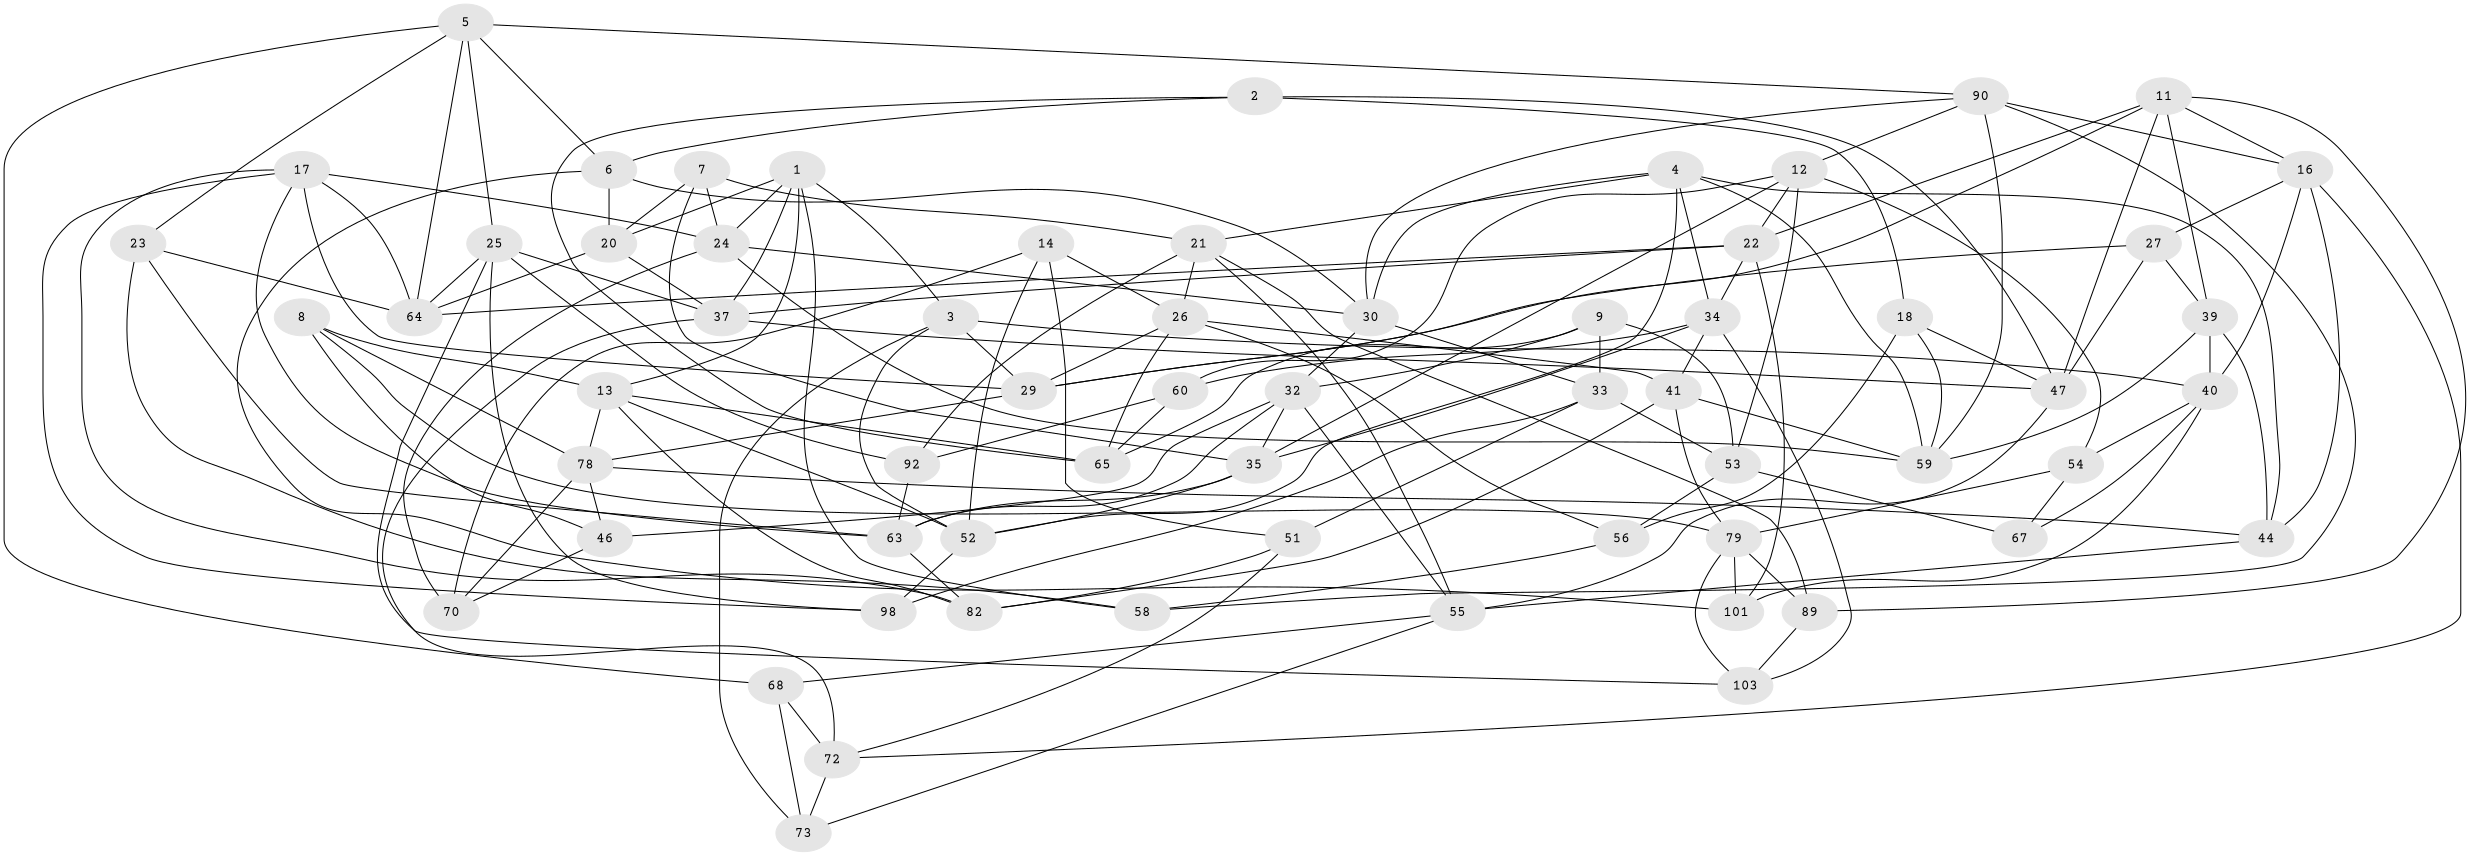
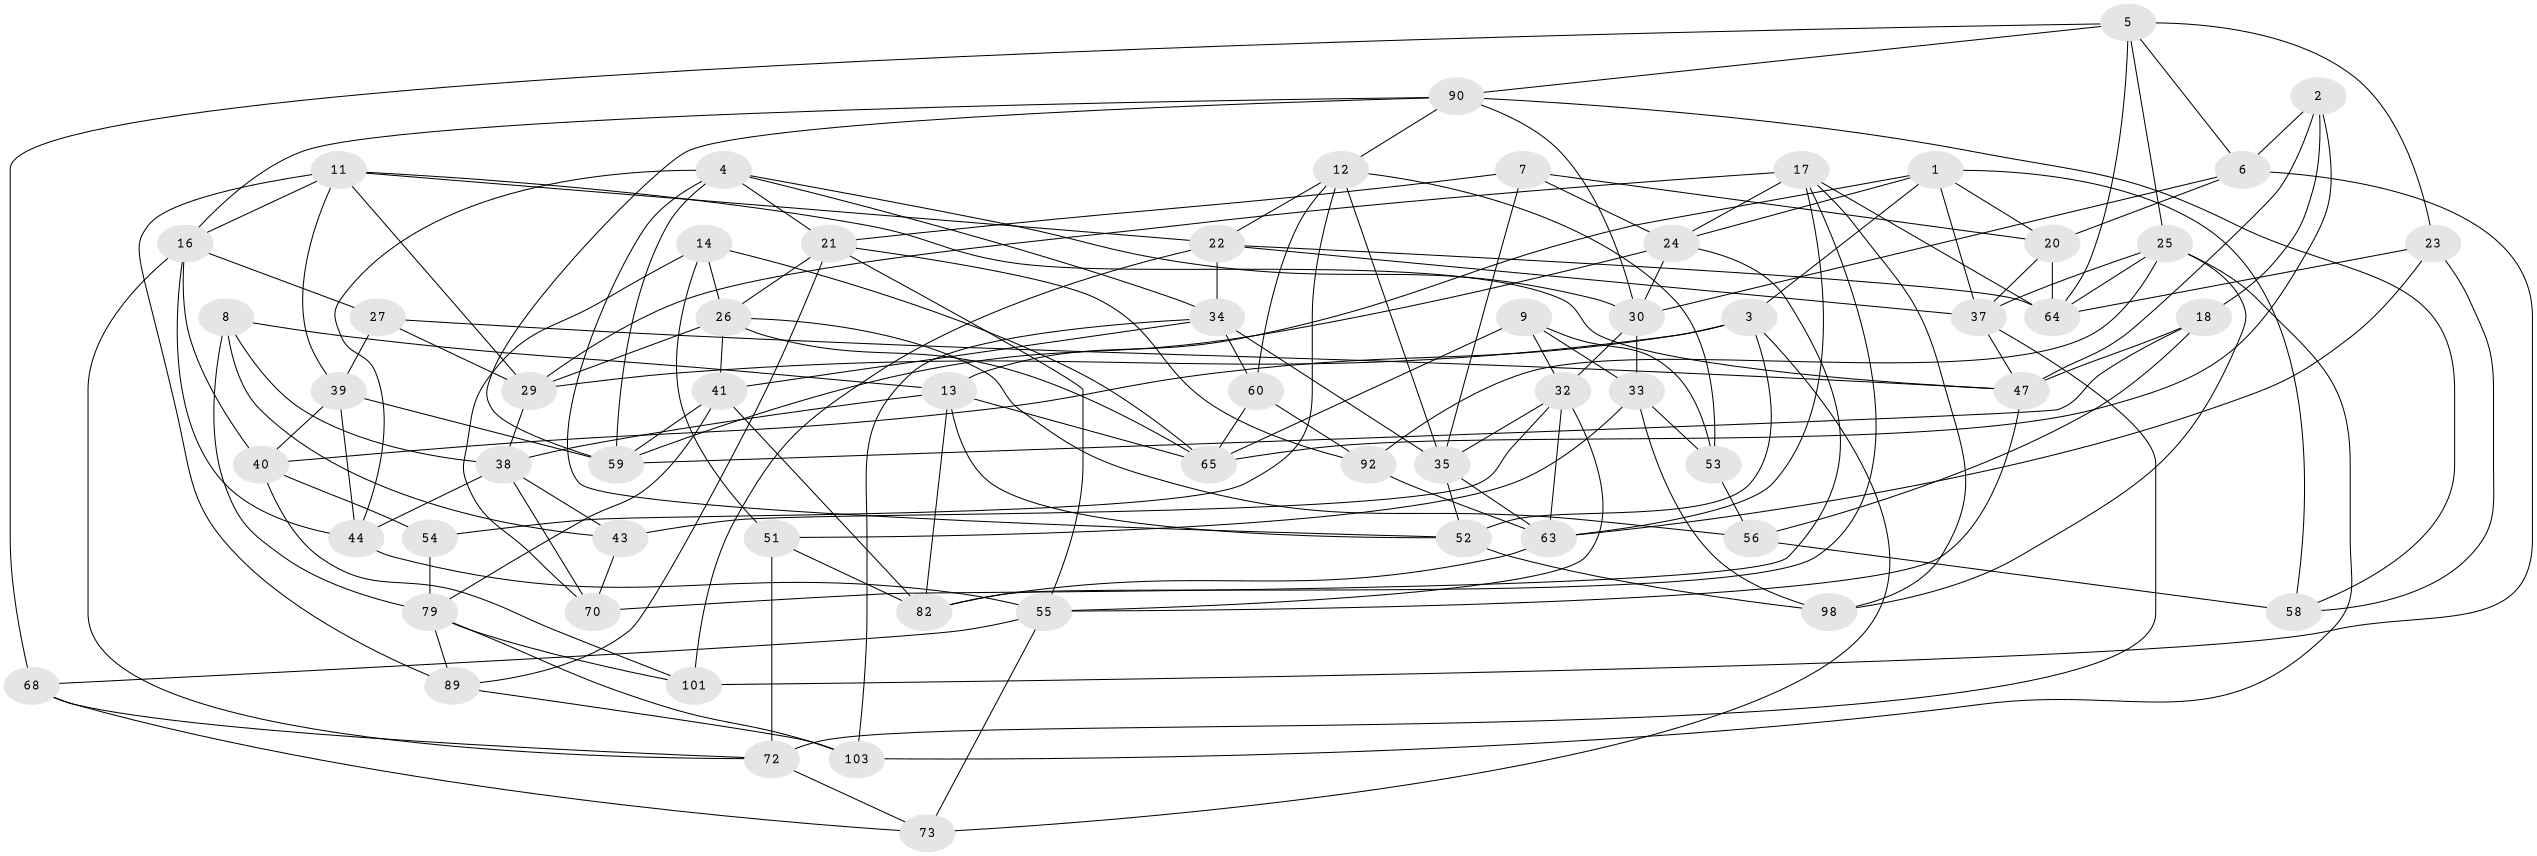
(983, 413) -> (948, 317)
(586, 465) -> (504, 465)
(605, 538) -> (620, 538)
(2020, 538) -> none
